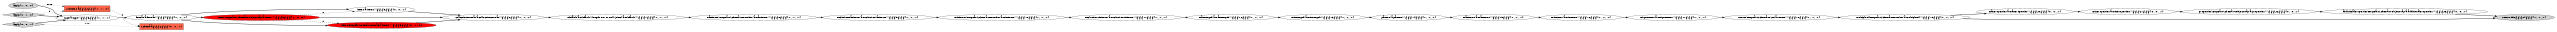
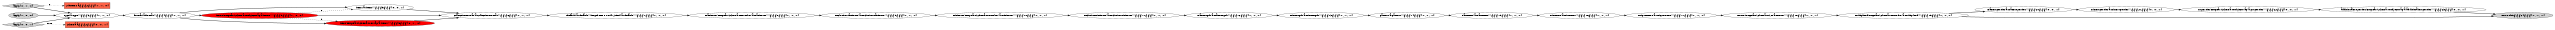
(50, 6) -> none
(123, 19) -> none
